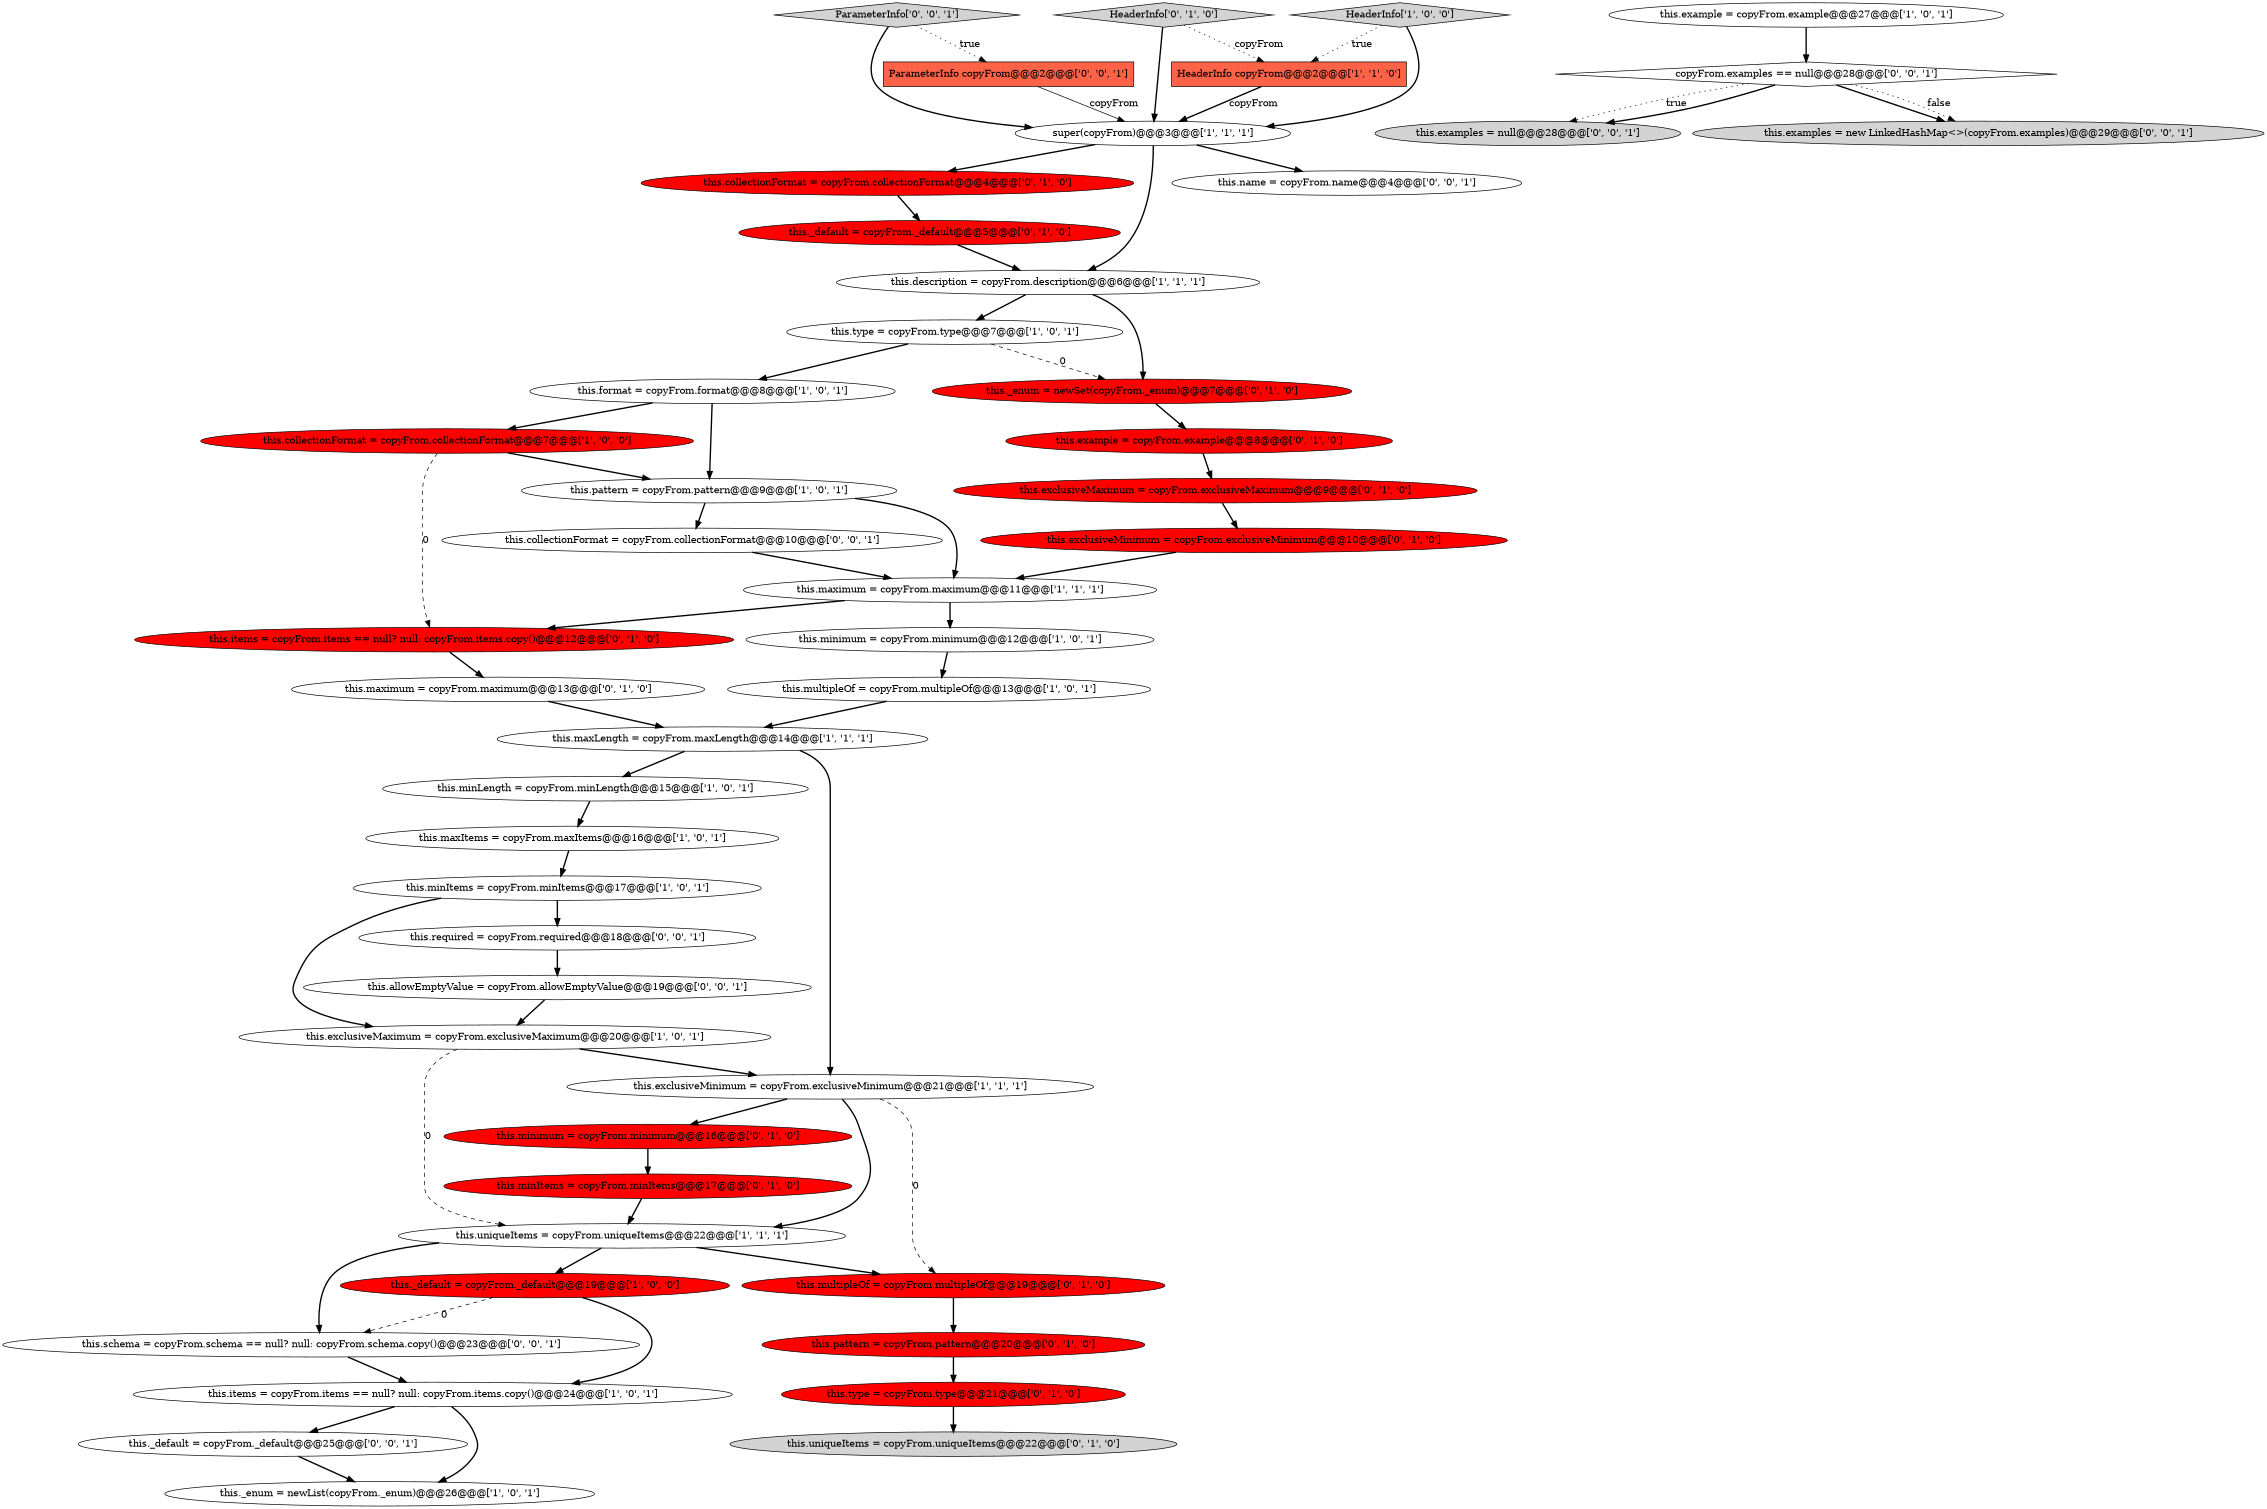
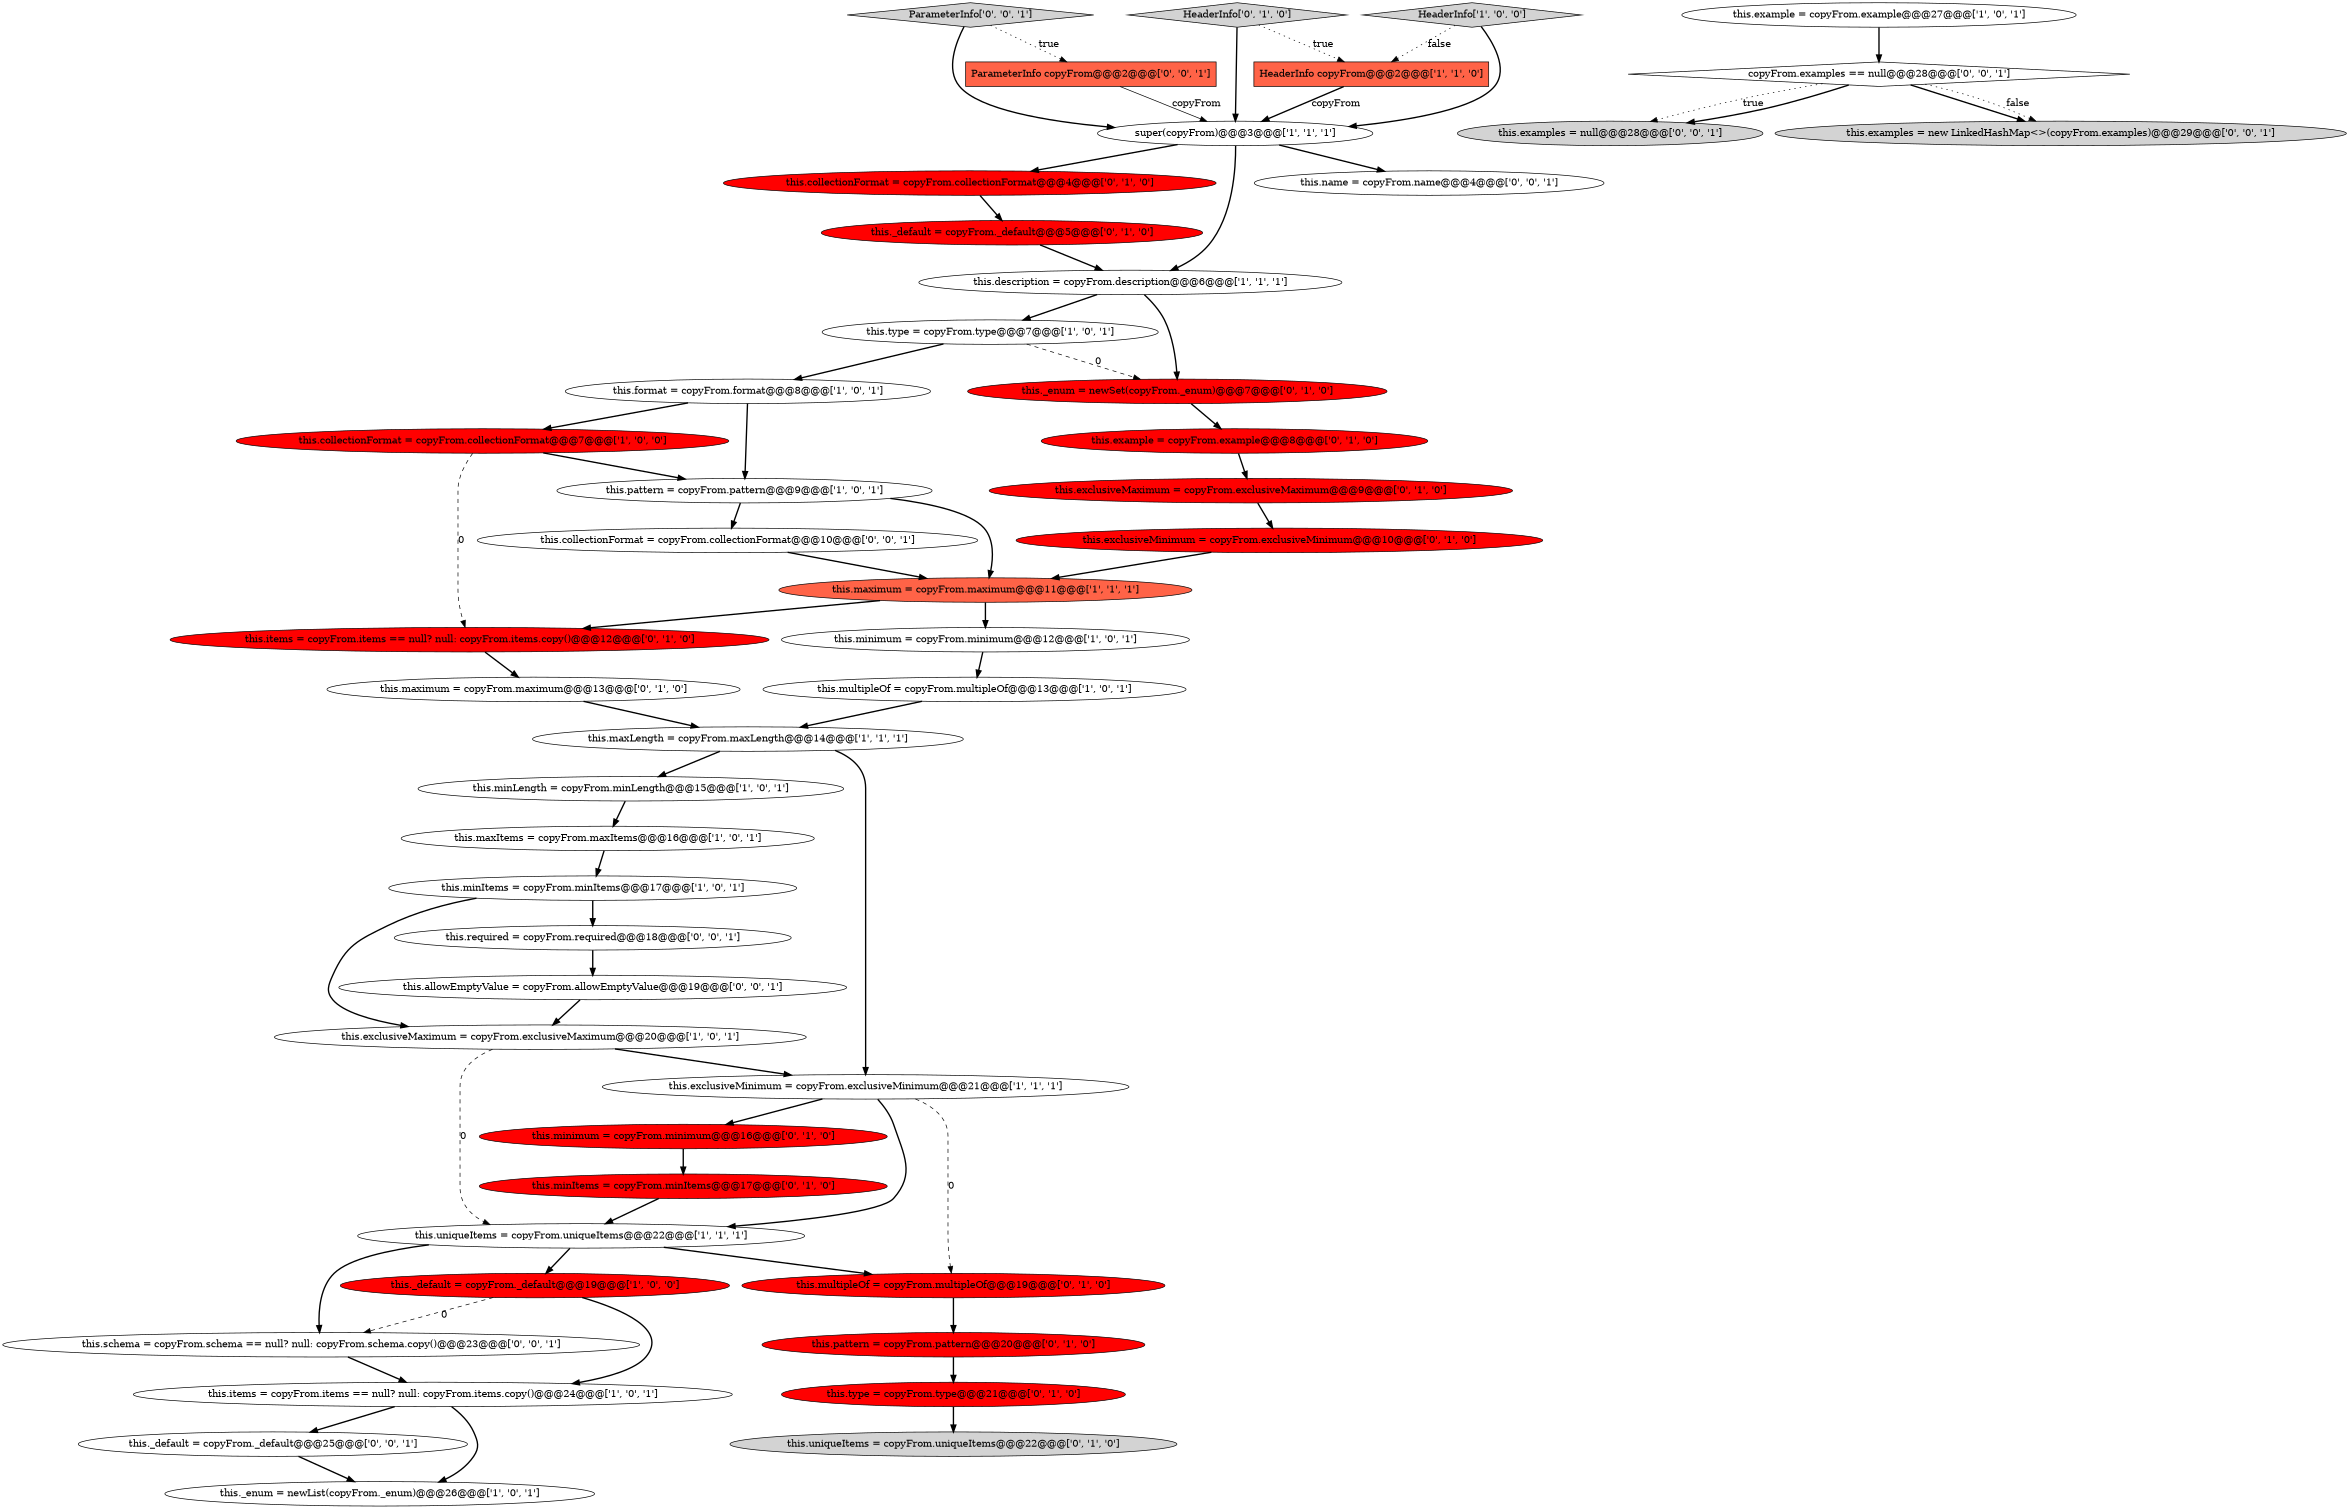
(1259, 45) -> (1323, 45)
(1362, 45) -> (1439, 45)
(950, 590) -> (985, 590)
